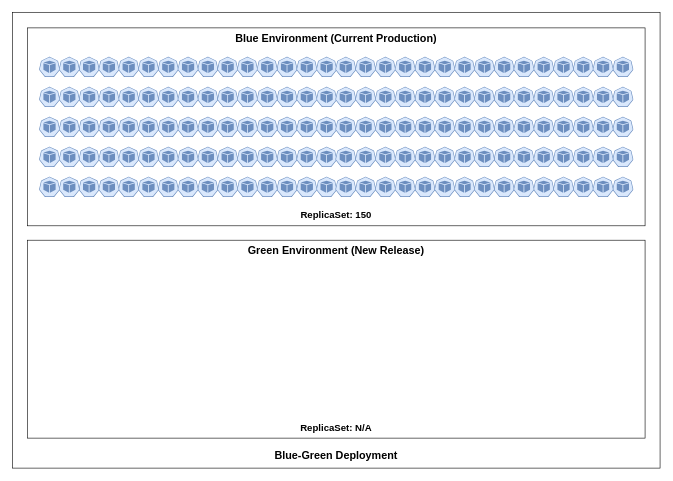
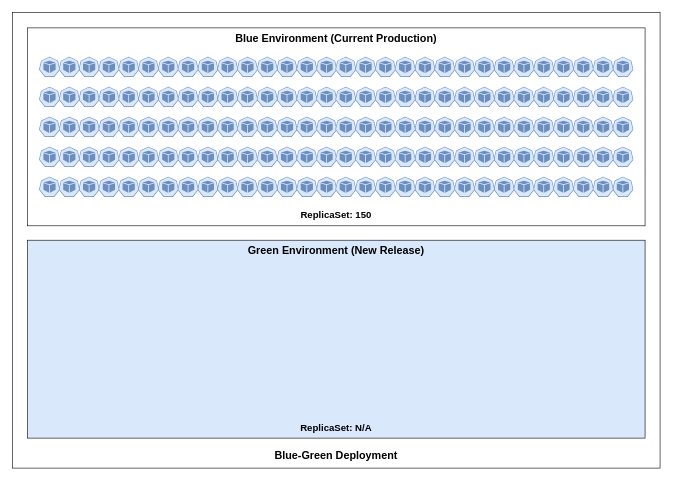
(336, 339) -> (336, 339)
